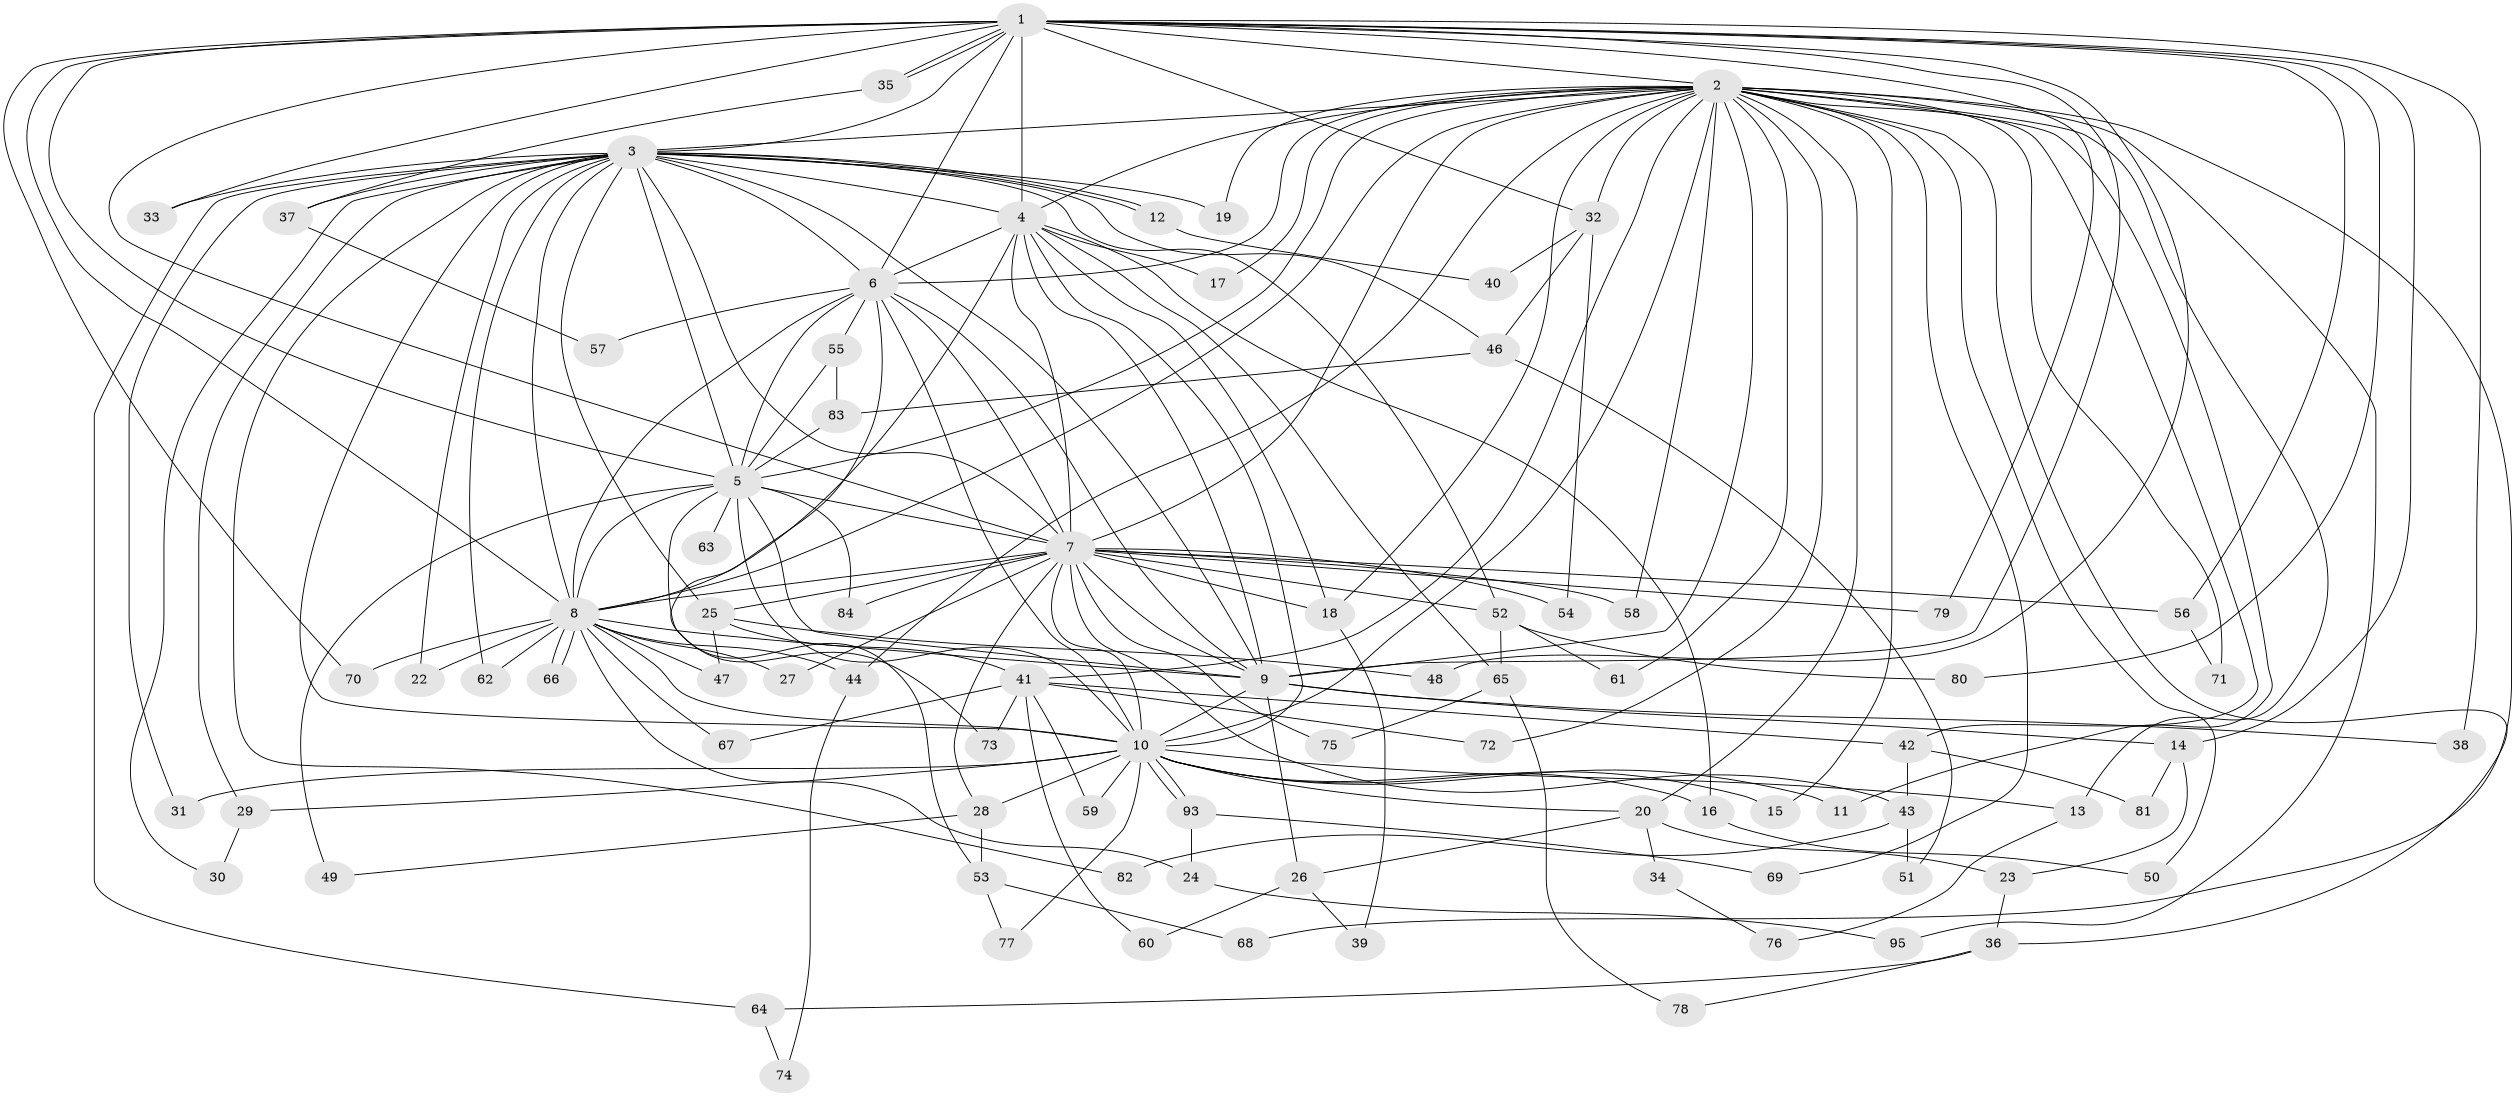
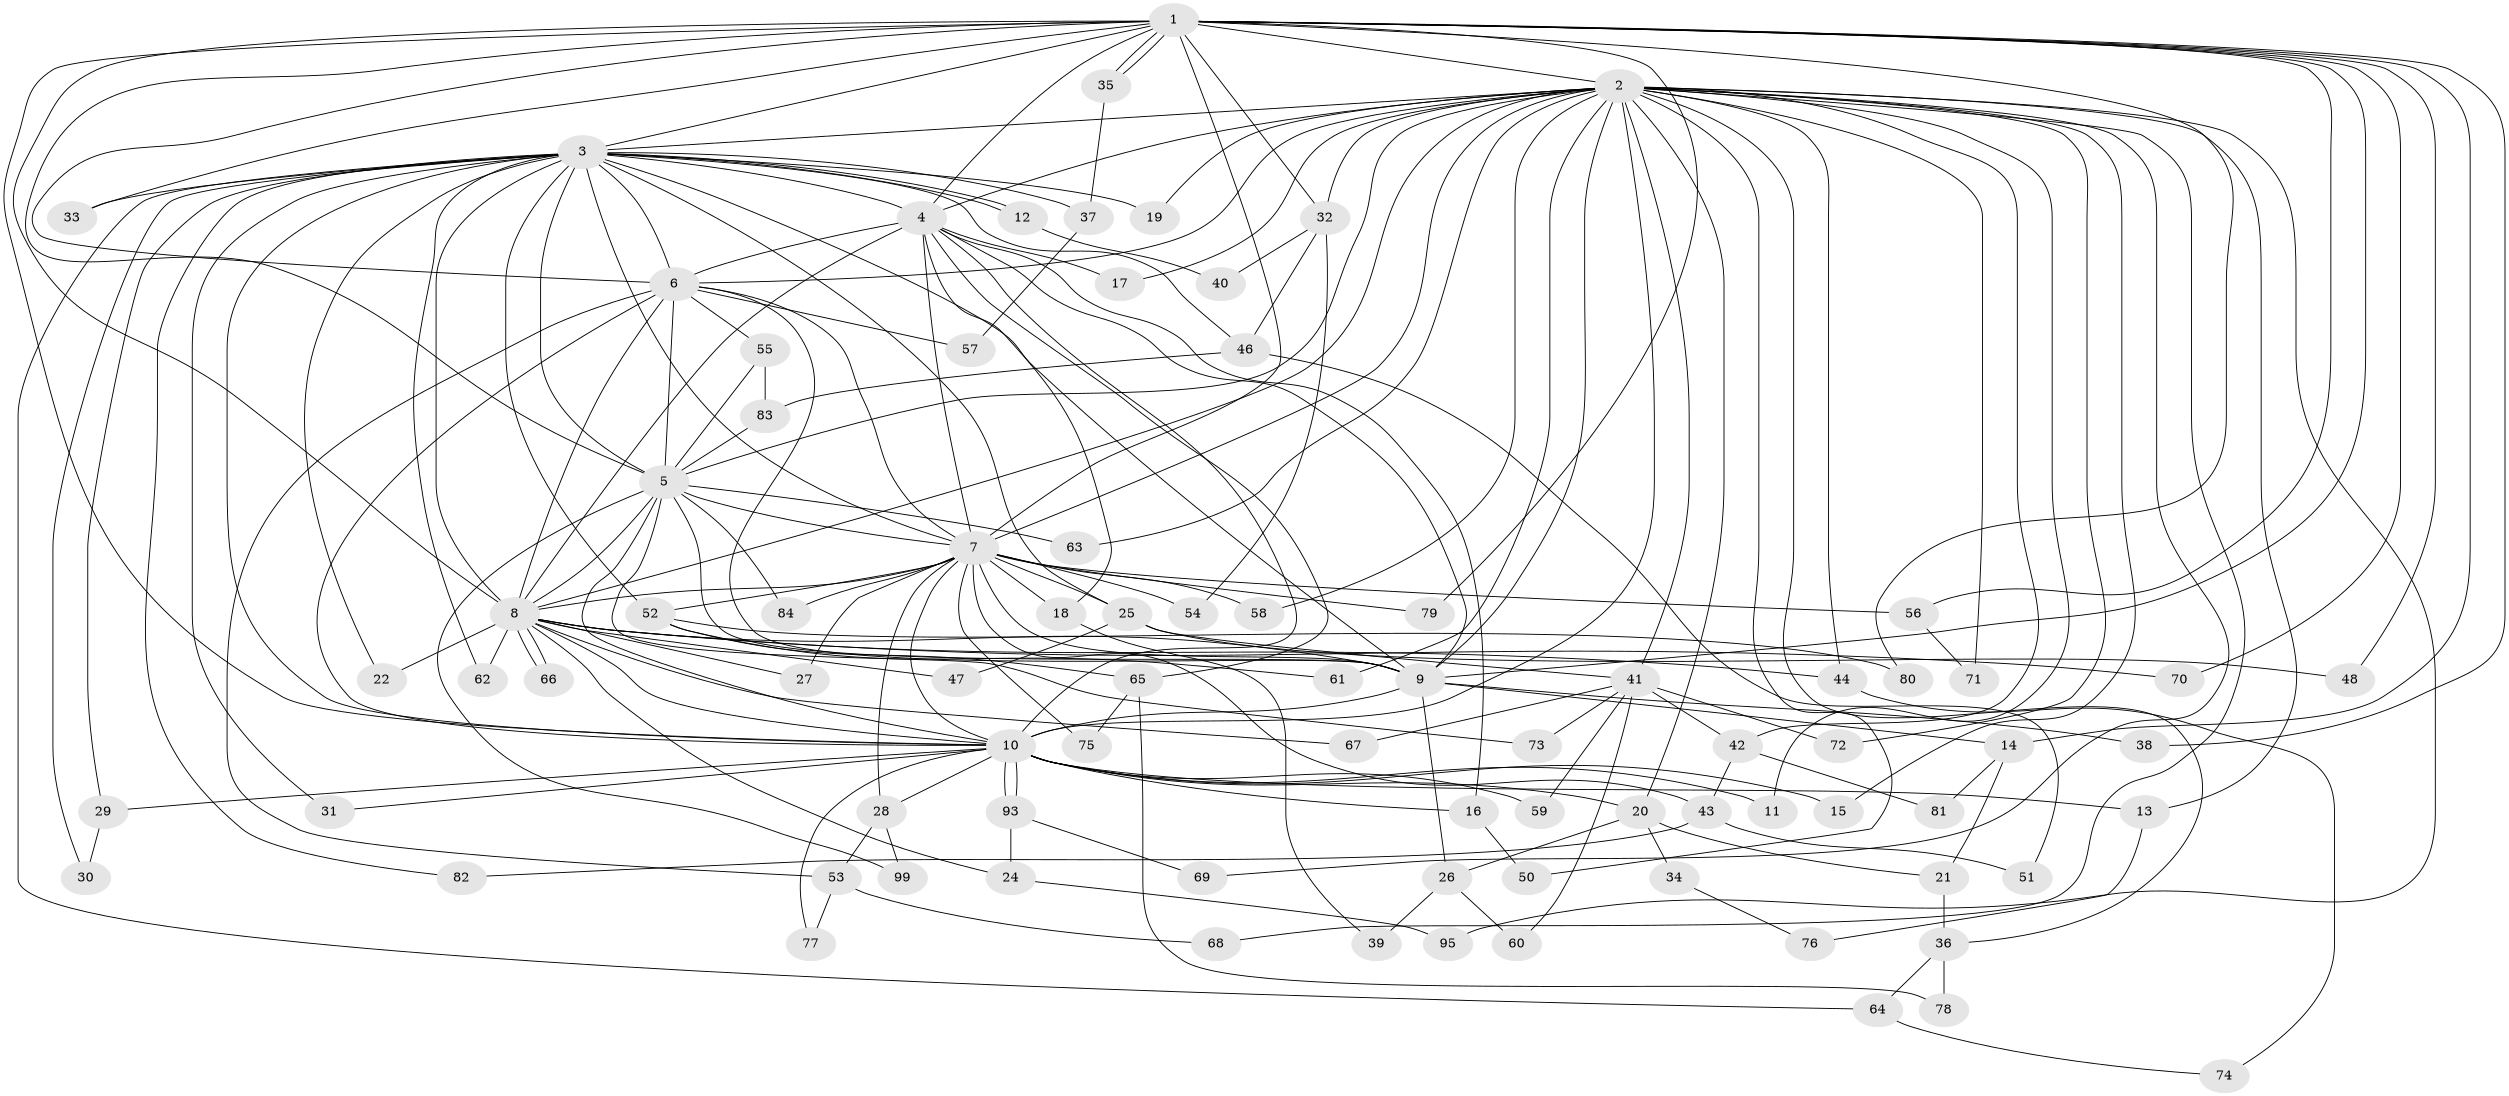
none -> (9, 229)
(1537, 343) -> (1408, 373)
(330, 878) -> (903, 878)
(2008, 878) -> (1944, 878)
